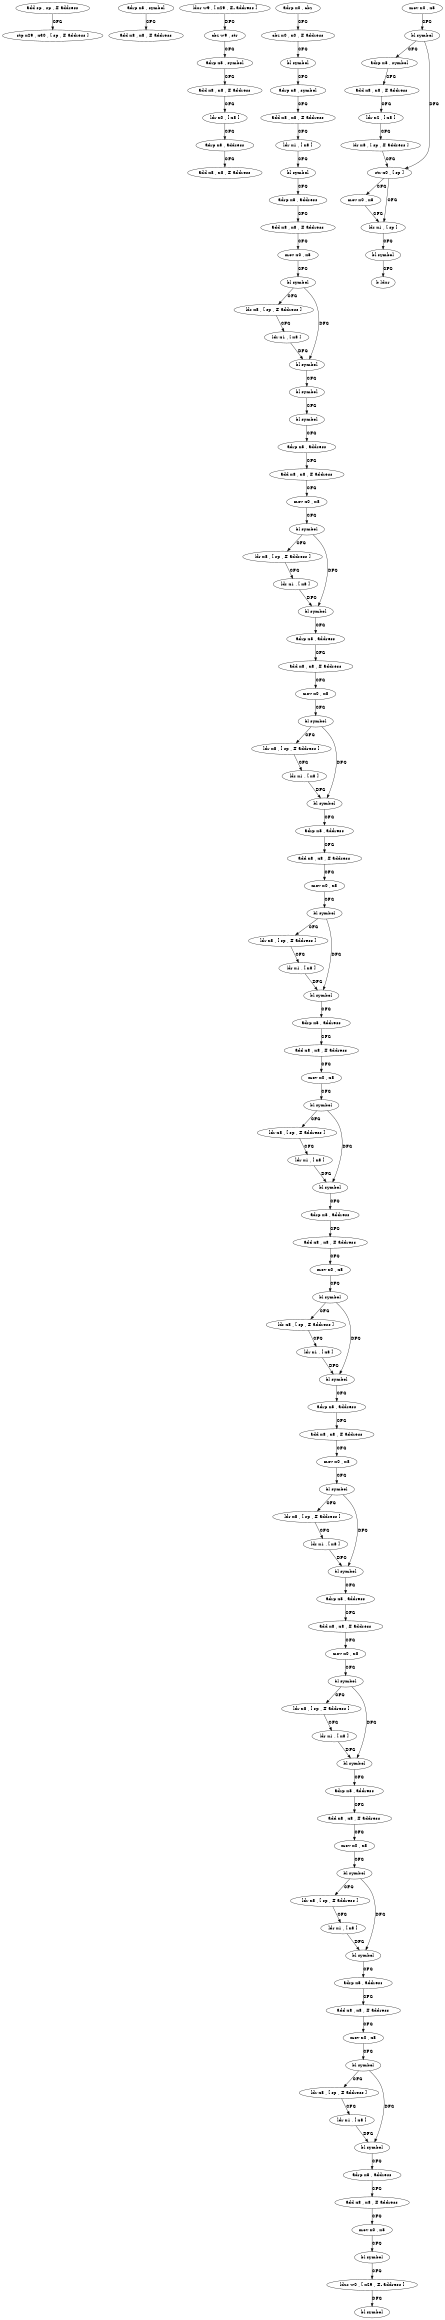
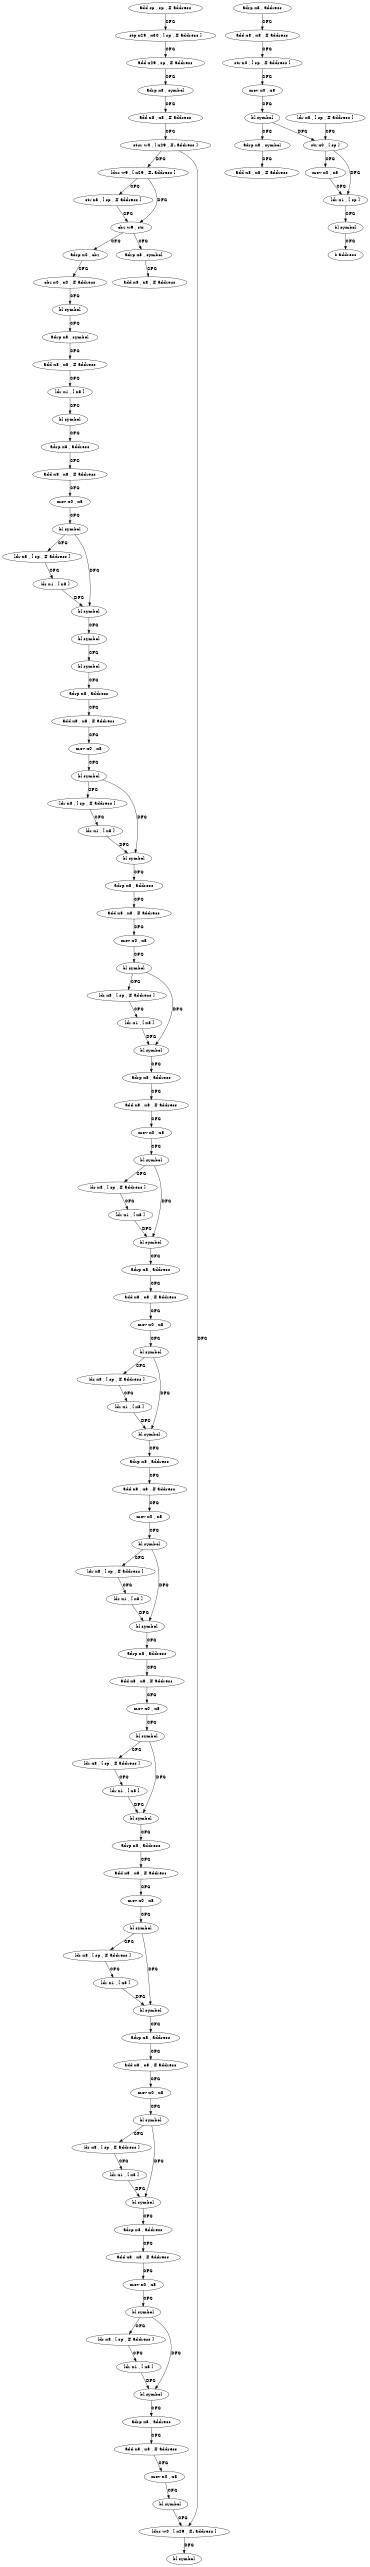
none -> (166, 63)
none -> (262, 63)
(225, 118) -> none
(381, 118) -> none
none -> (166, 145)
none -> (113, 200)
(393, 200) -> (356, 173)
none -> (110, 241)
(383, 282) -> (346, 255)
